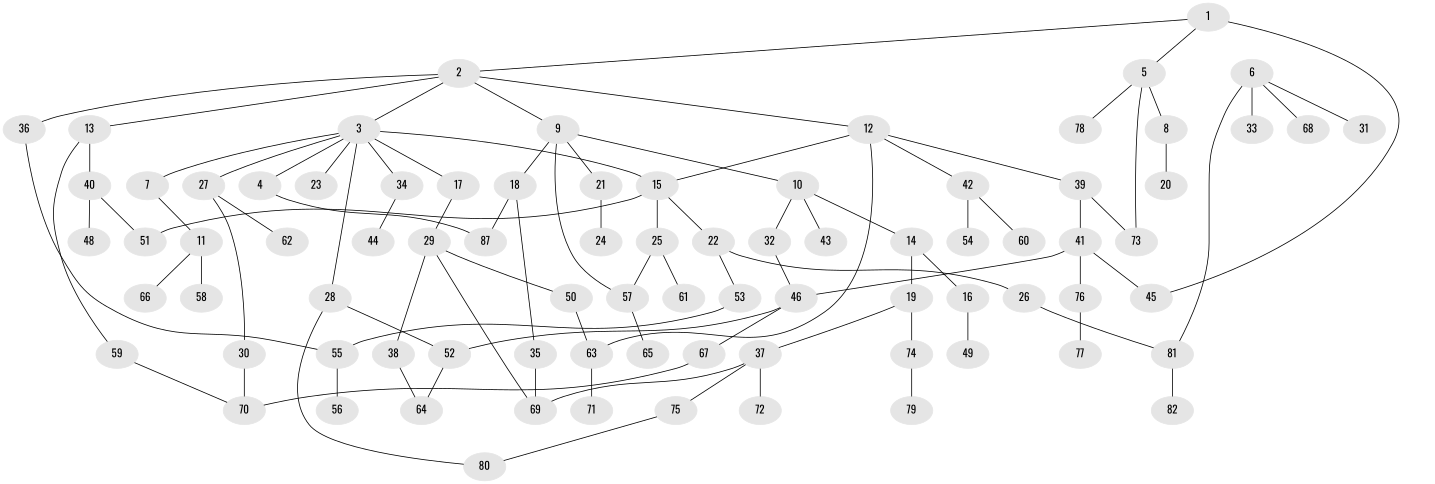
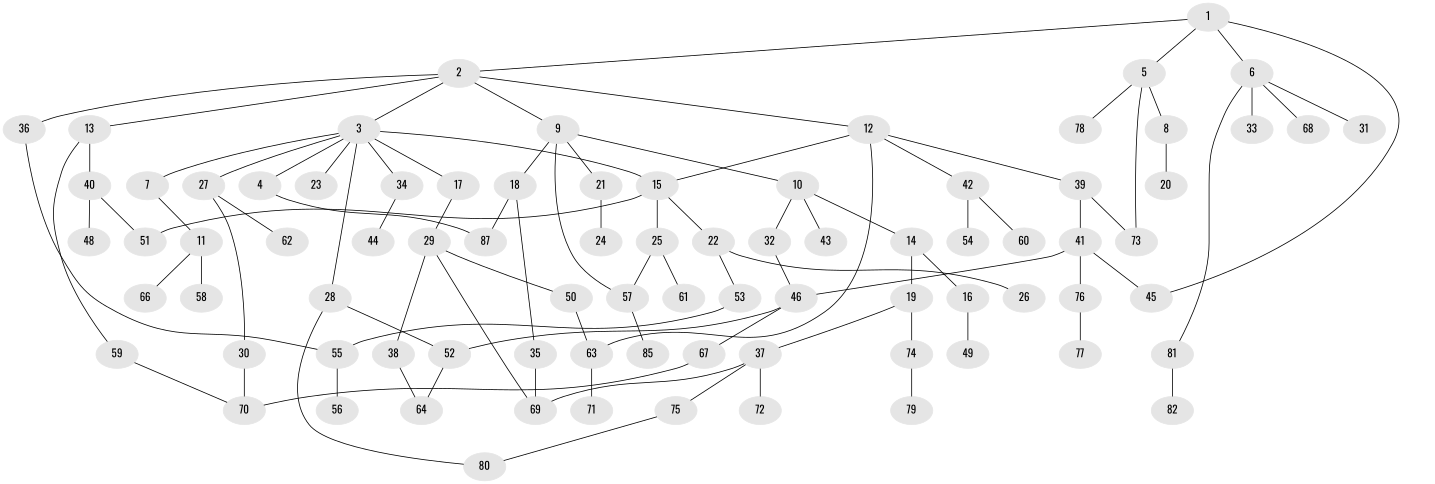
none -> (1230, 45)
(1097, 329) -> none
(648, 354) -> (648, 354)
